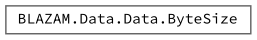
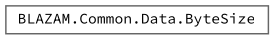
(128, 20) -> (137, 20)
